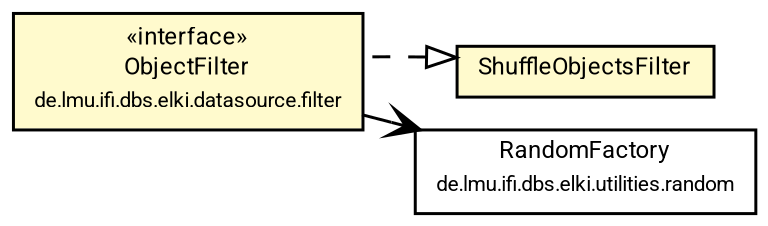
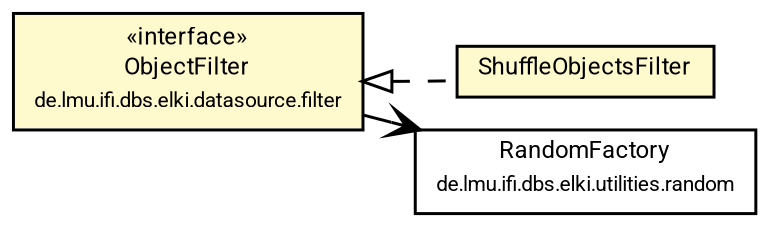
(394, 57) -> (424, 81)
